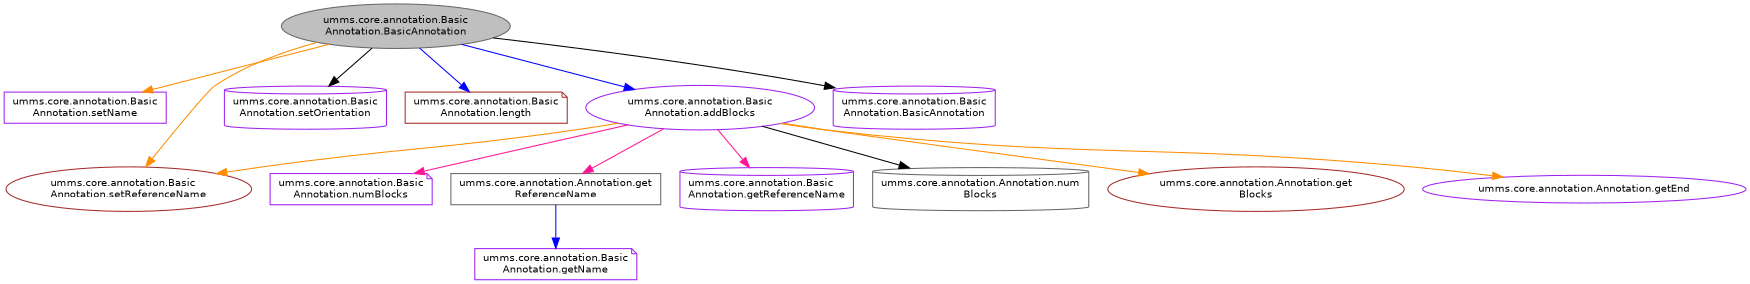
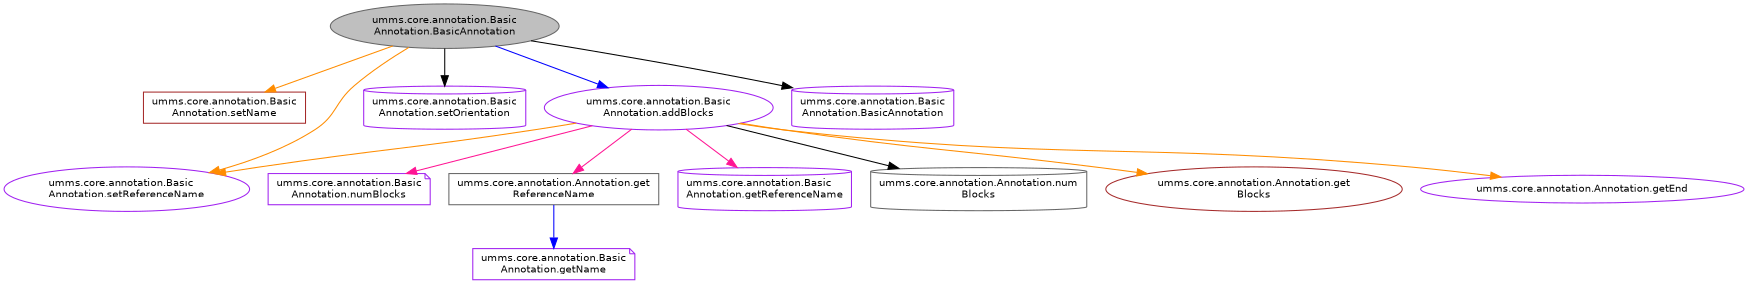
(85, 108) -> (224, 108)
(486, 108) -> none
(129, 189) -> (127, 189)
